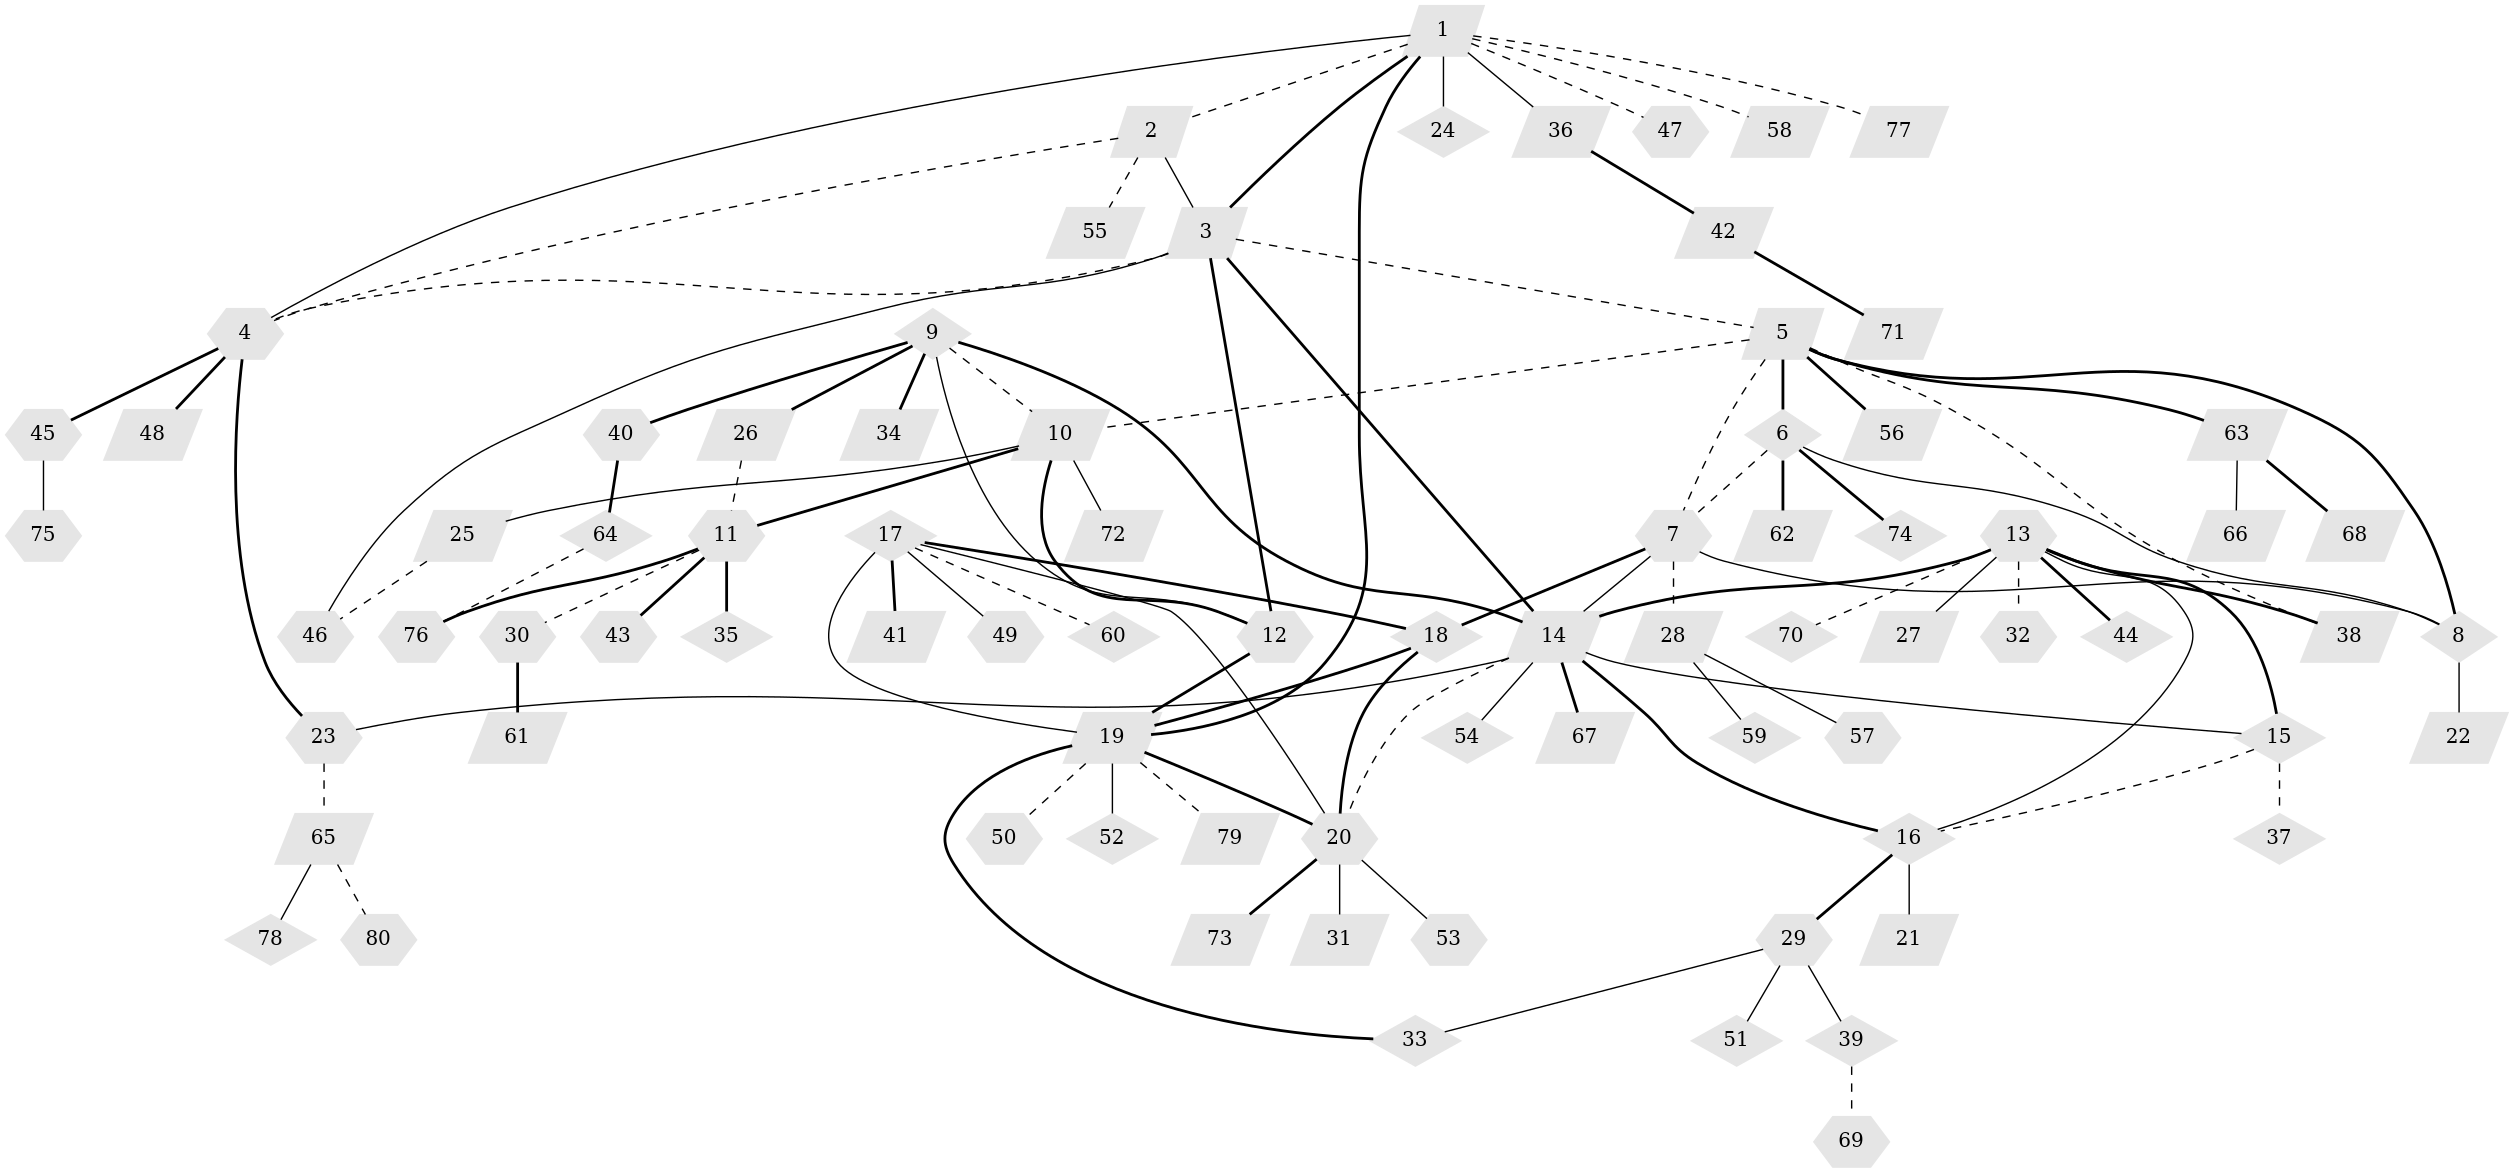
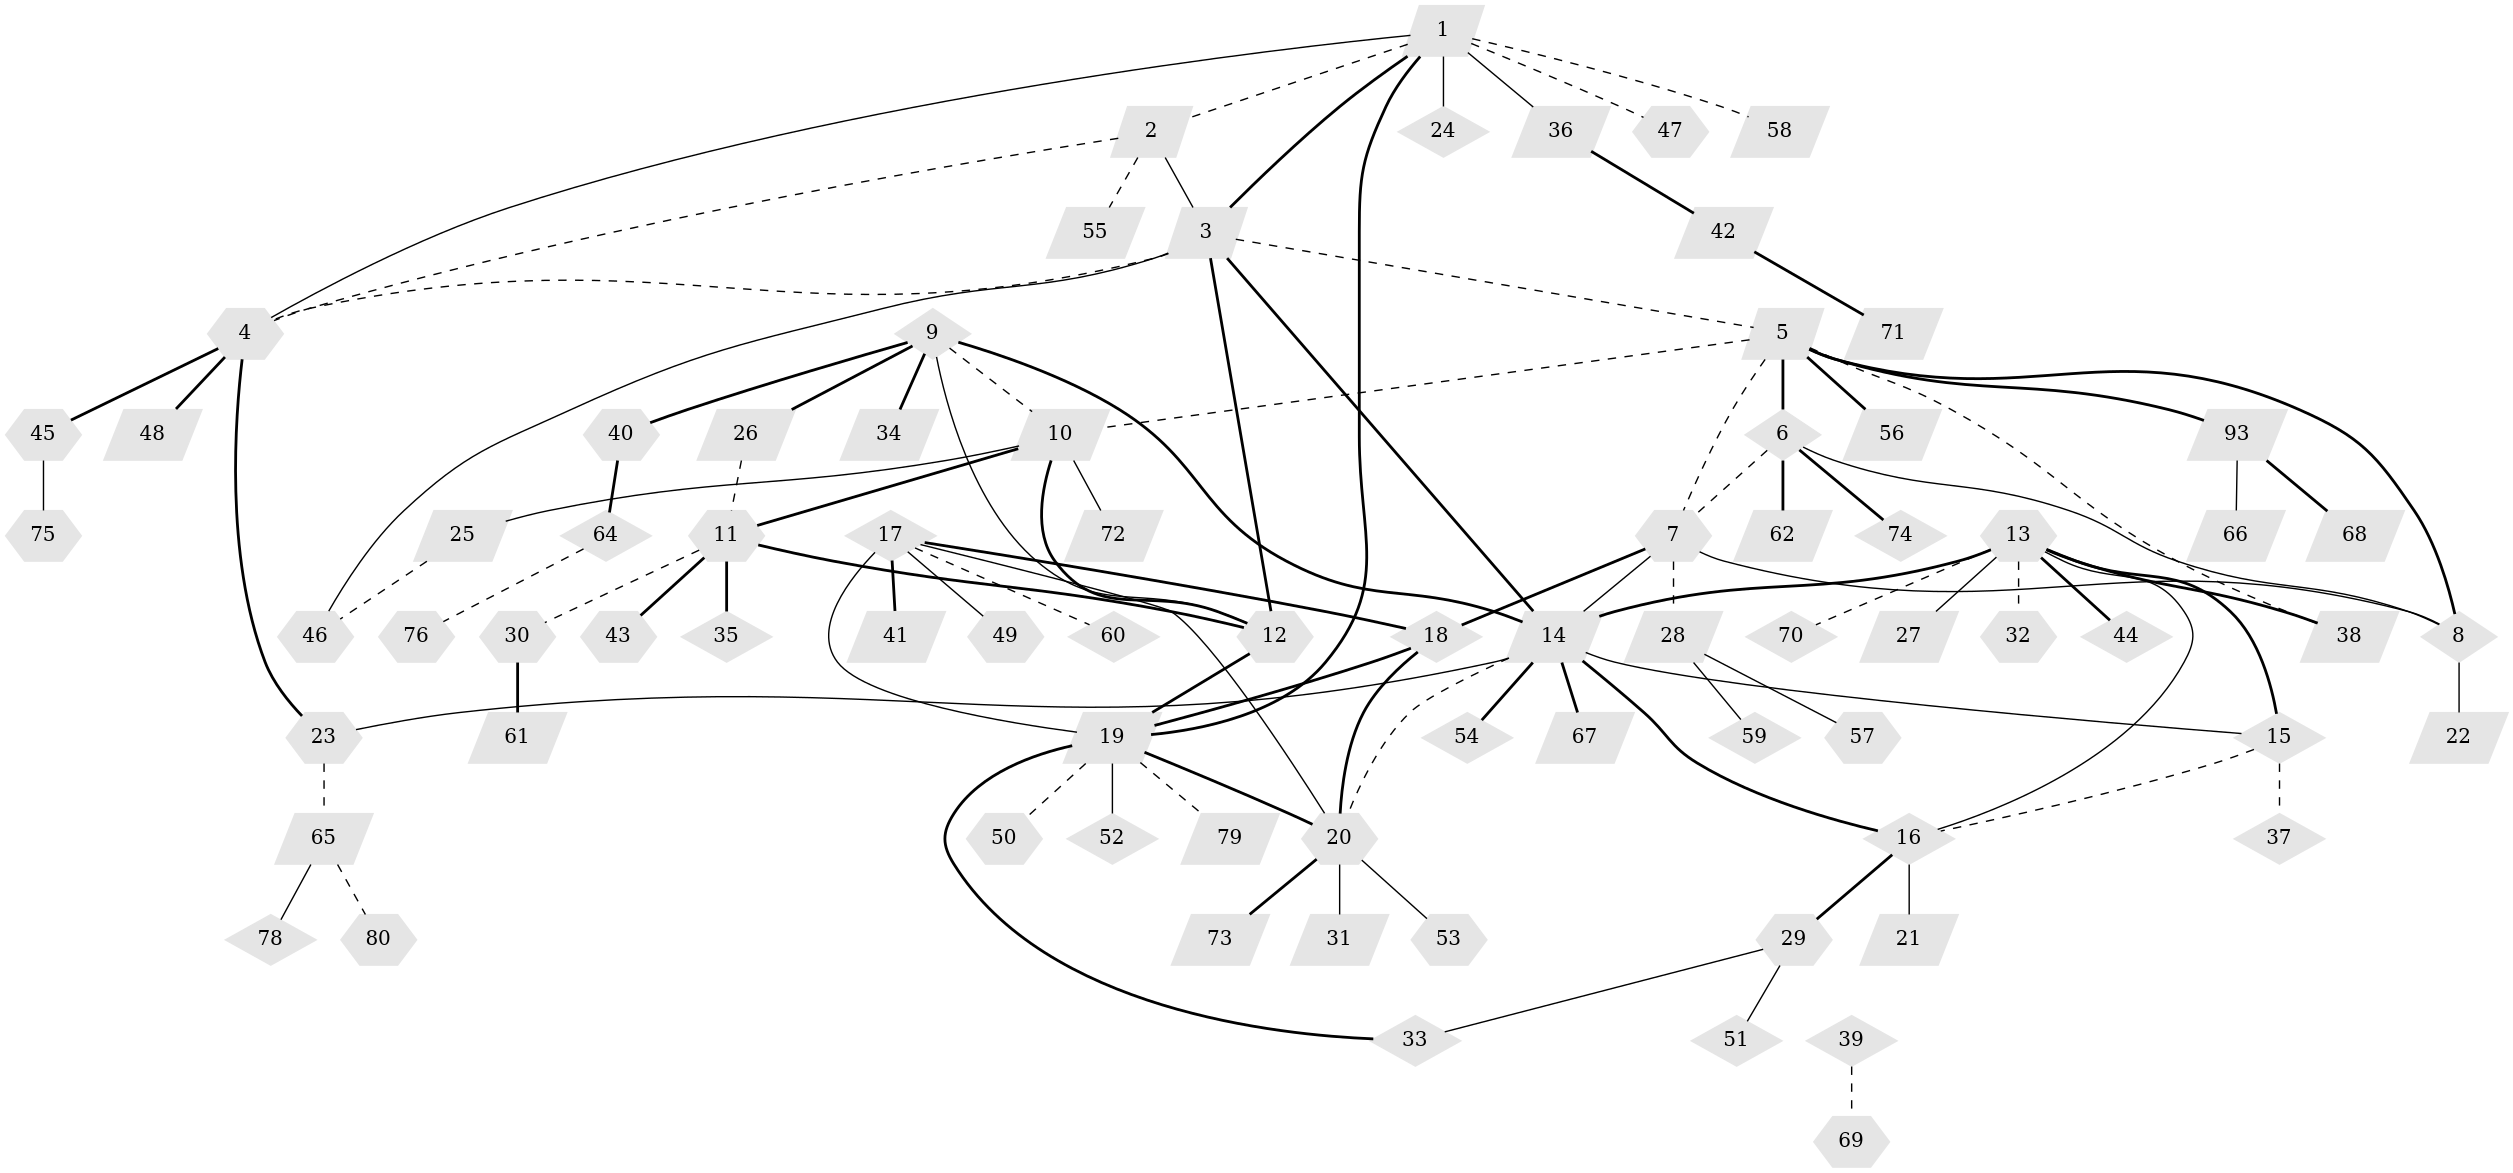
(1899, 132) -> none
(2237, 435) -> (2237, 435)
(570, 584) -> (964, 582)
(1507, 691) -> (1507, 691)
(1825, 993) -> none
